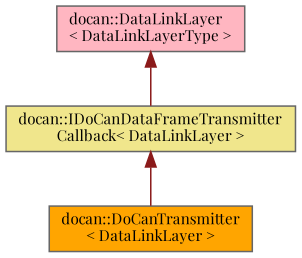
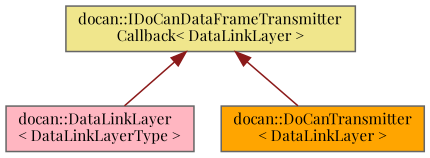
(151, 87) -> (150, 84)
